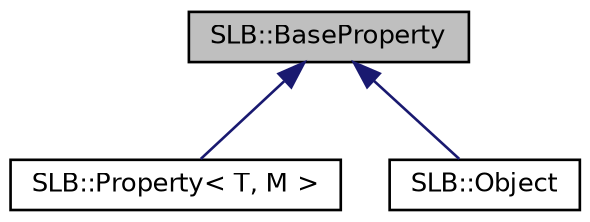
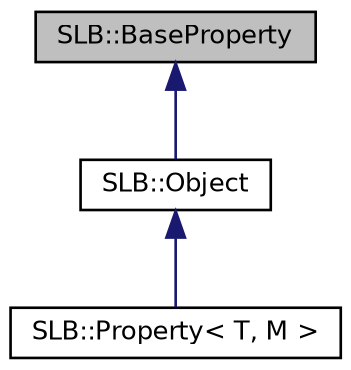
(242, 120) -> (176, 273)
